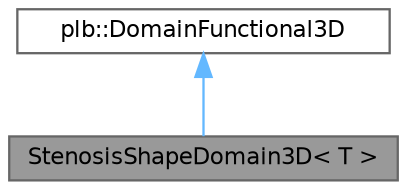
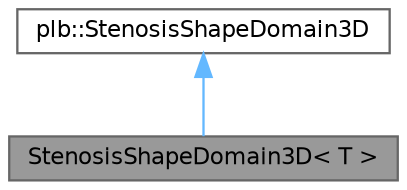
(204, 31) -> (204, 31)
